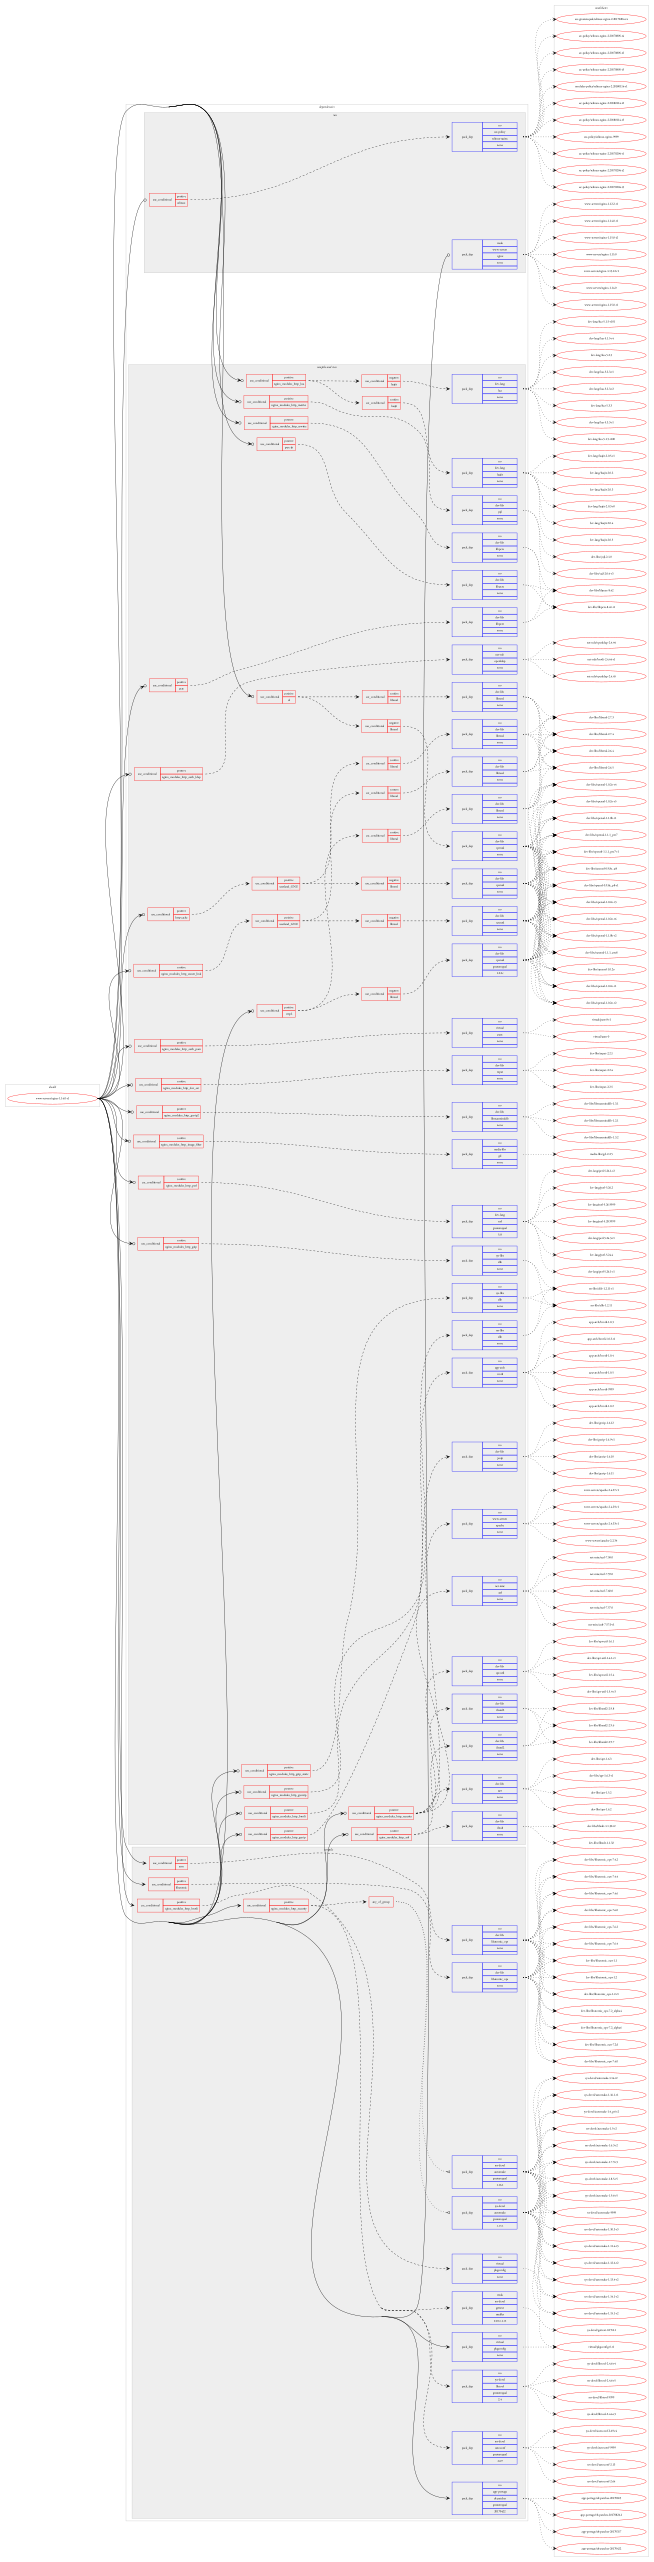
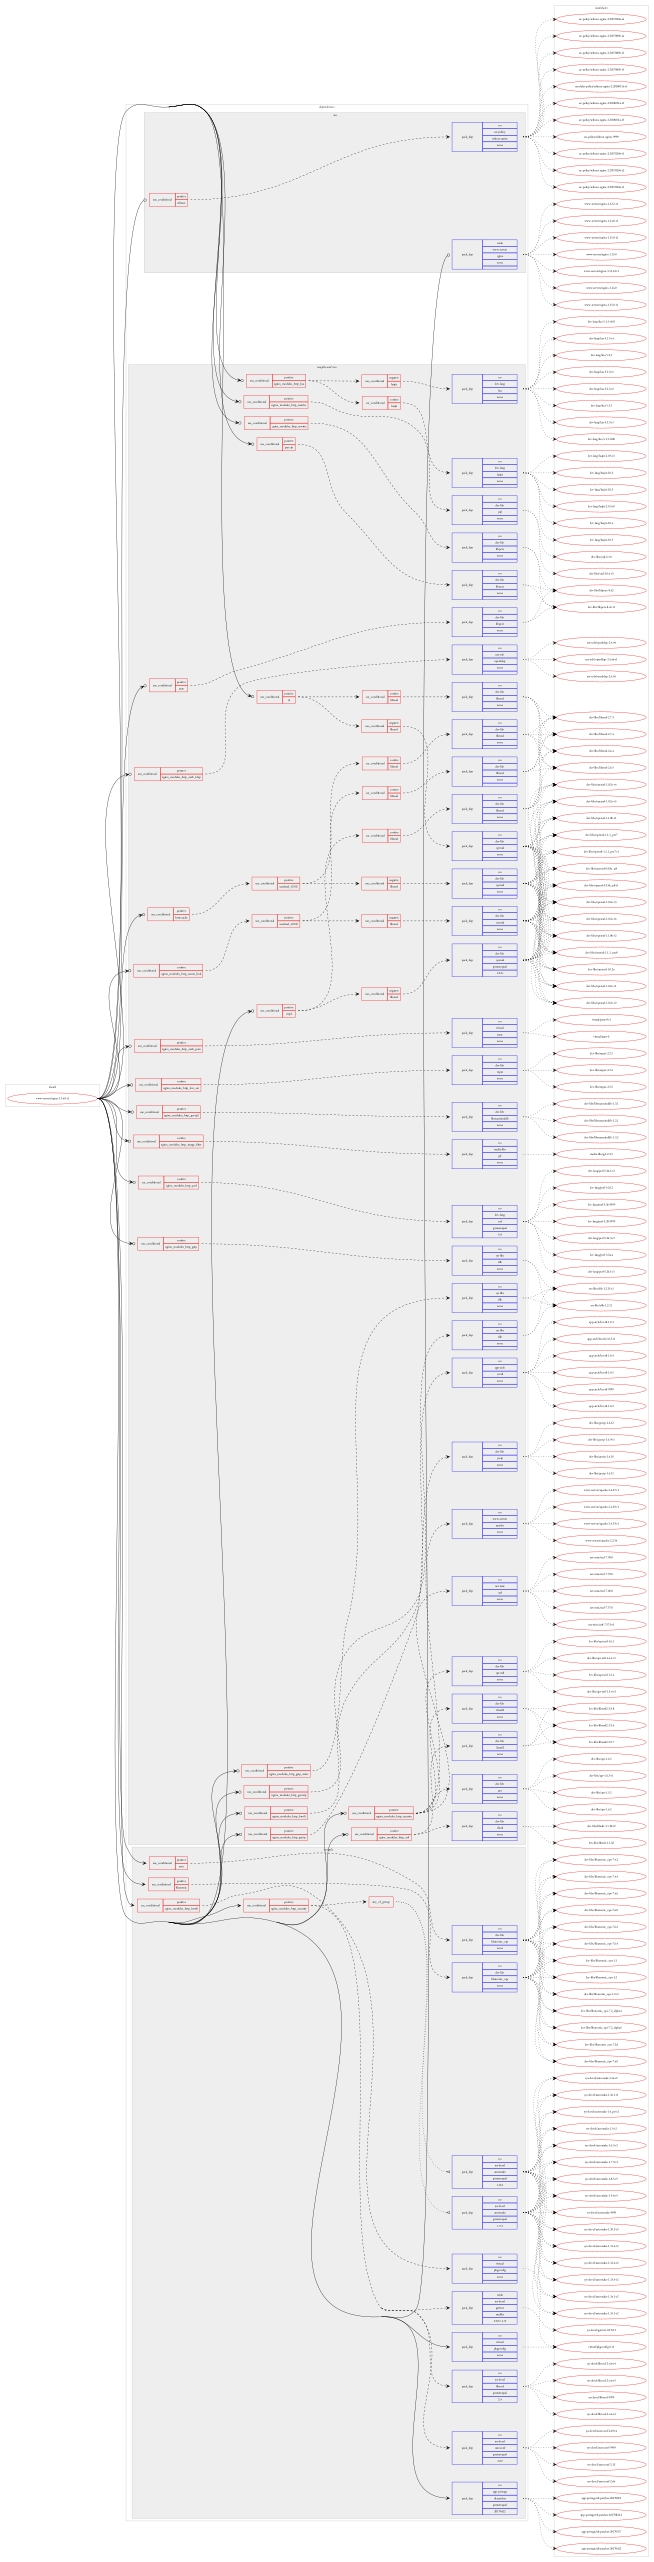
(601, 19) -> (601, 19)
(601, 660) -> (601, 660)
